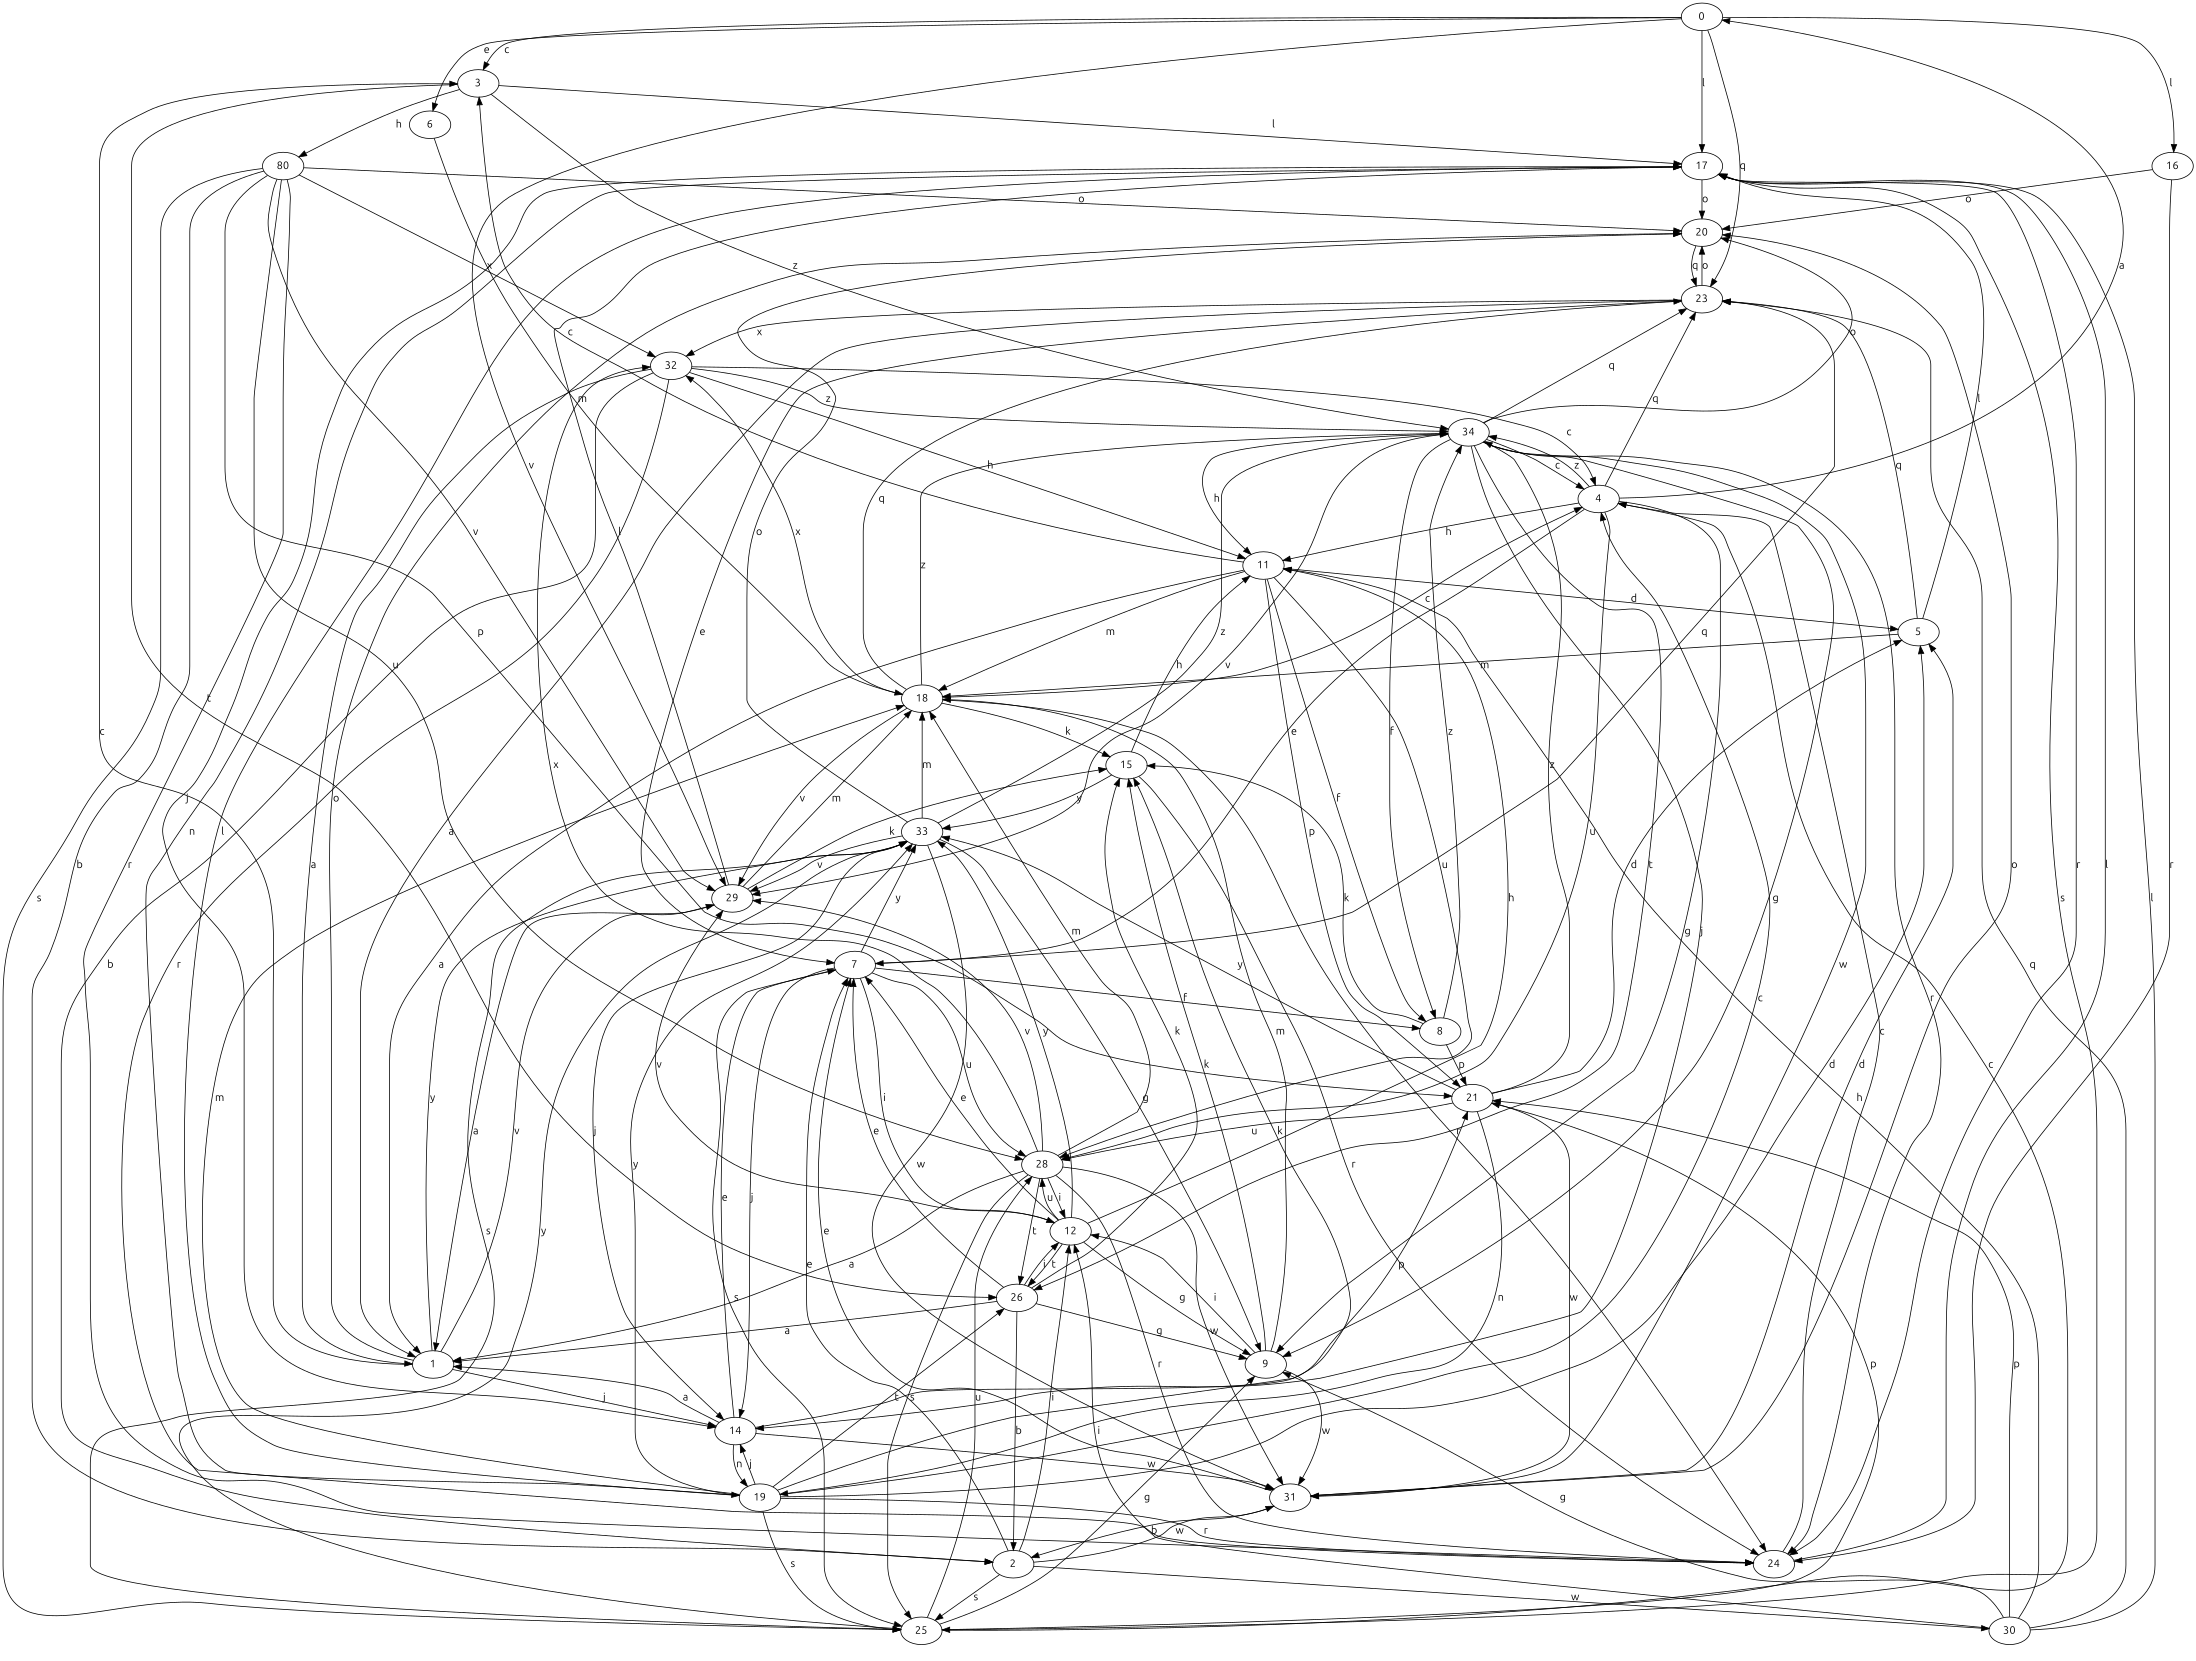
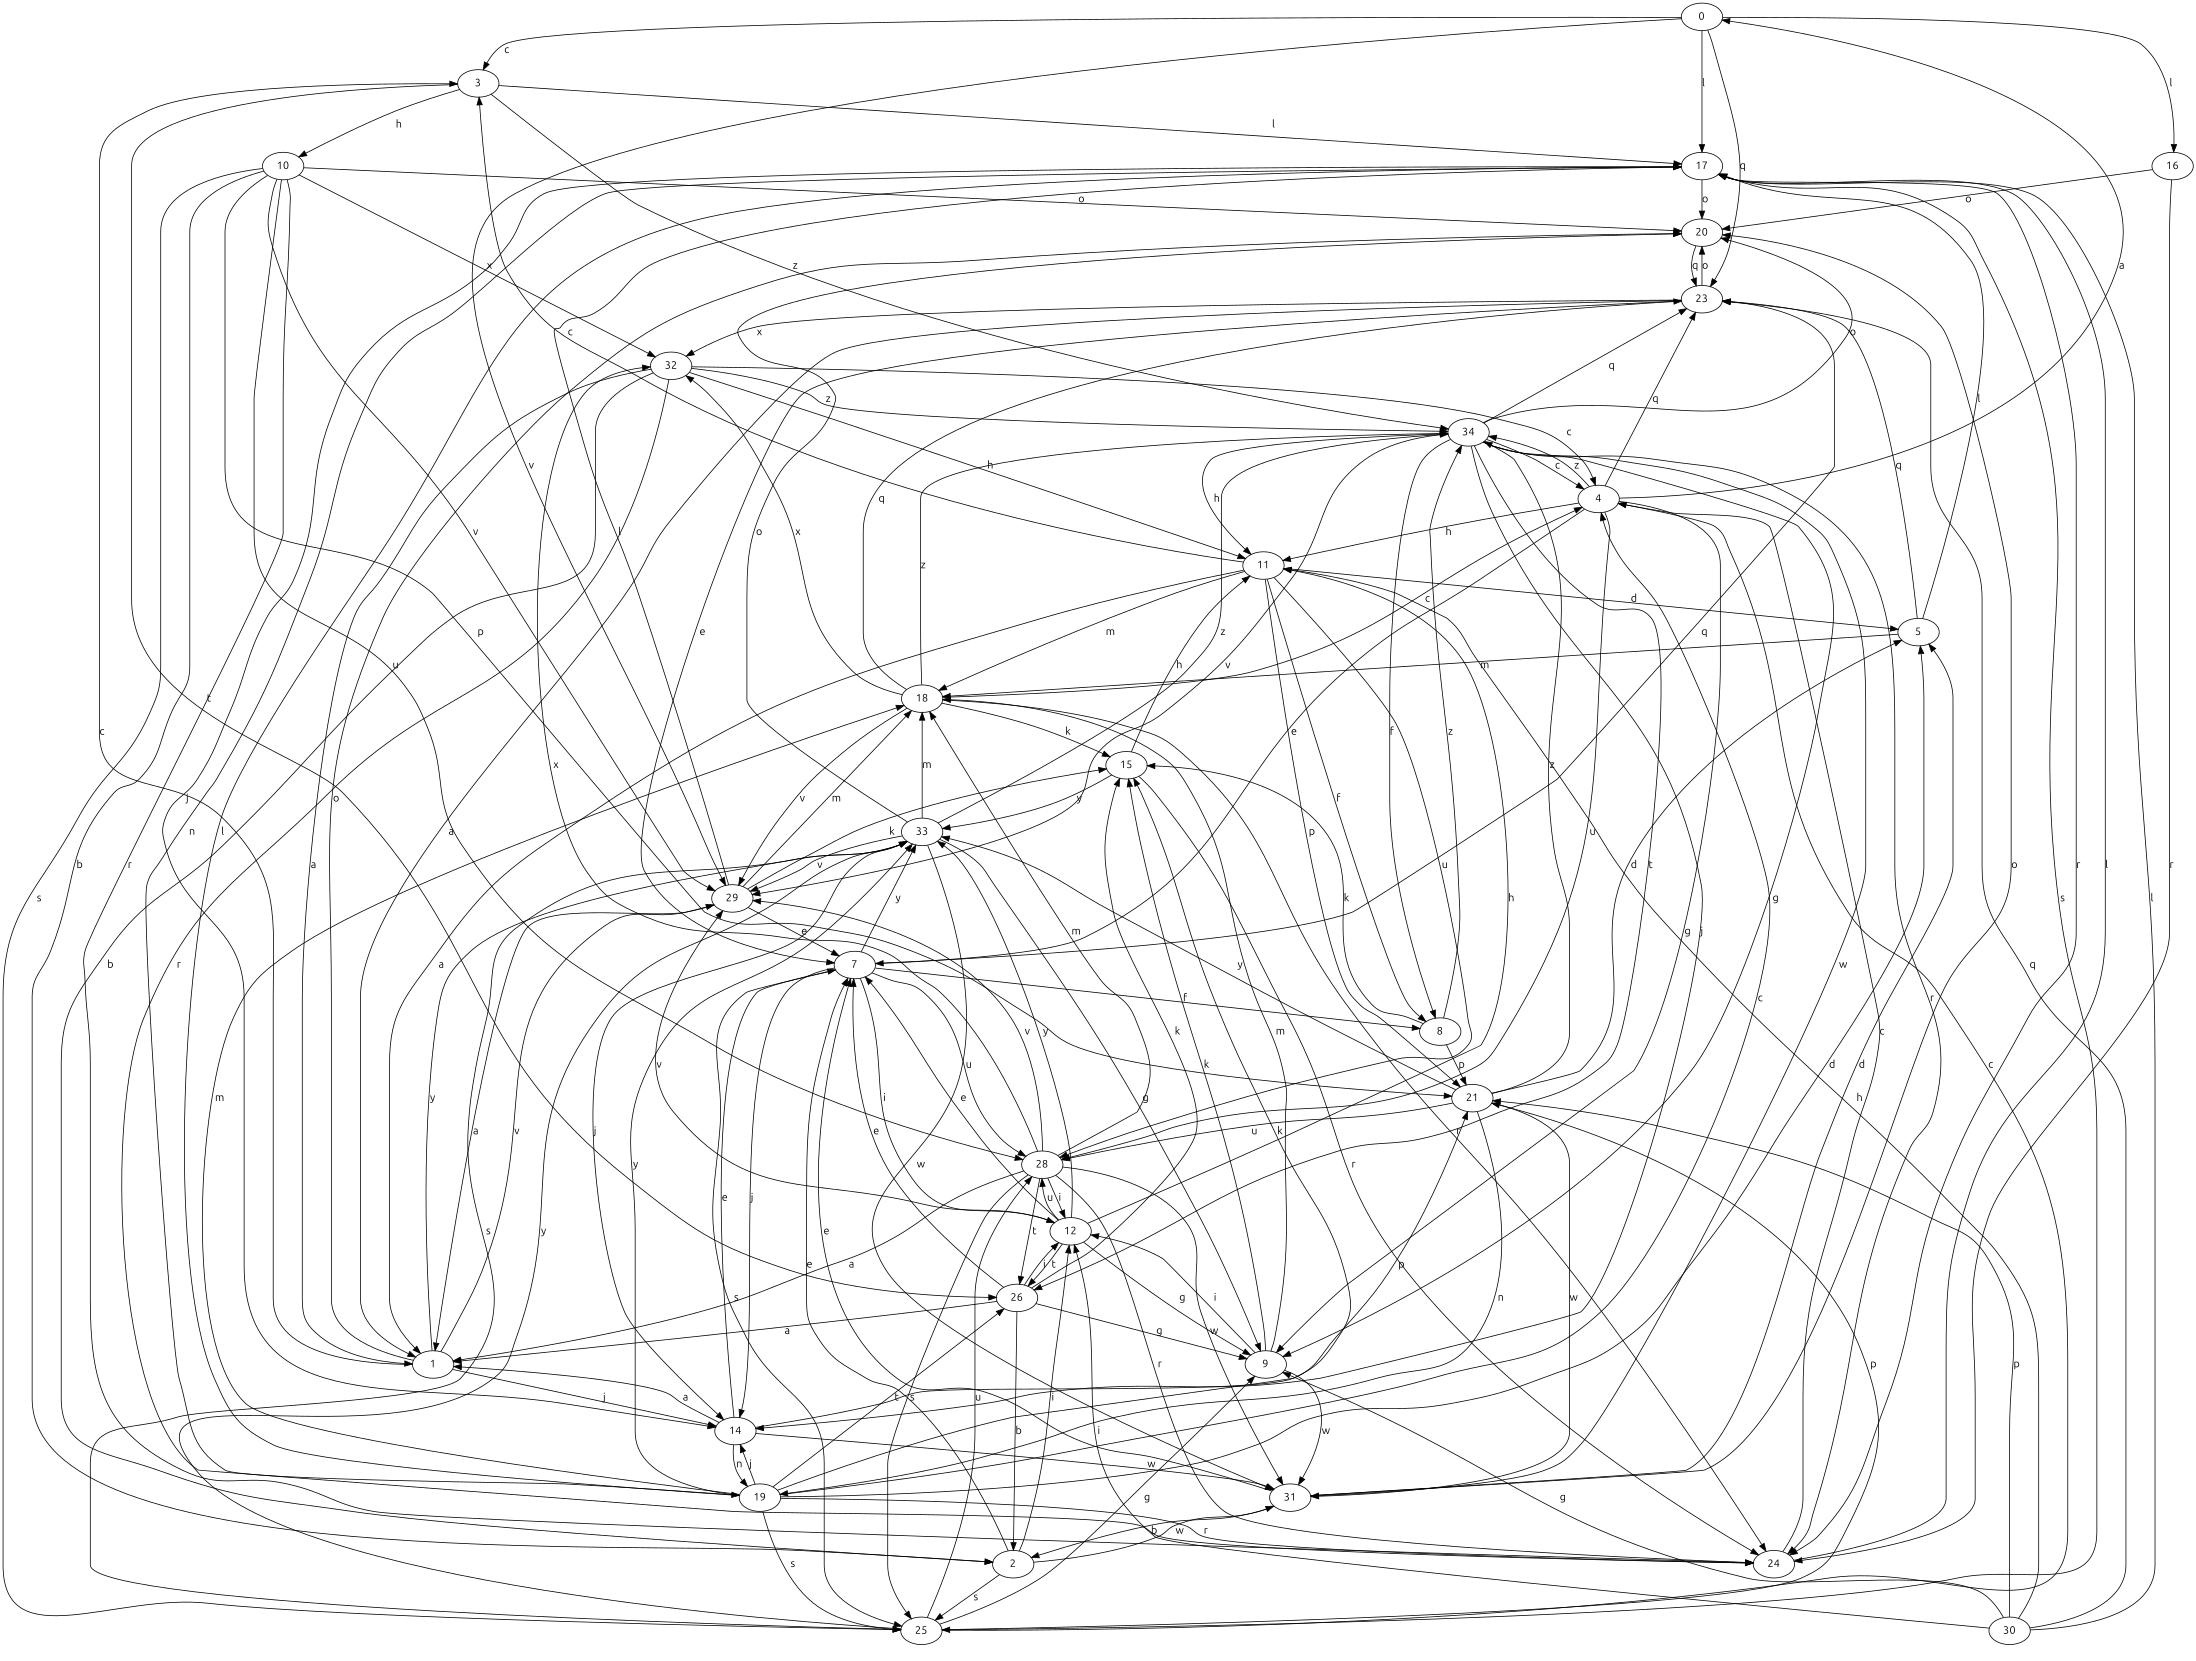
(430, 125) -> none
(283, 166) -> (283, 166)
none -> (790, 930)
(1508, 1597) -> none
